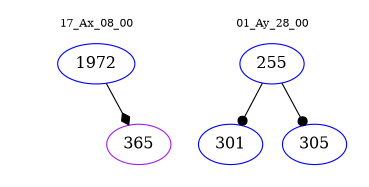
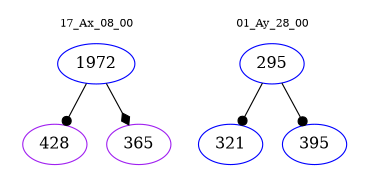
(272, 64) -> (272, 64)
none -> (55, 144)
(231, 144) -> (231, 144)
(315, 144) -> (315, 144)
